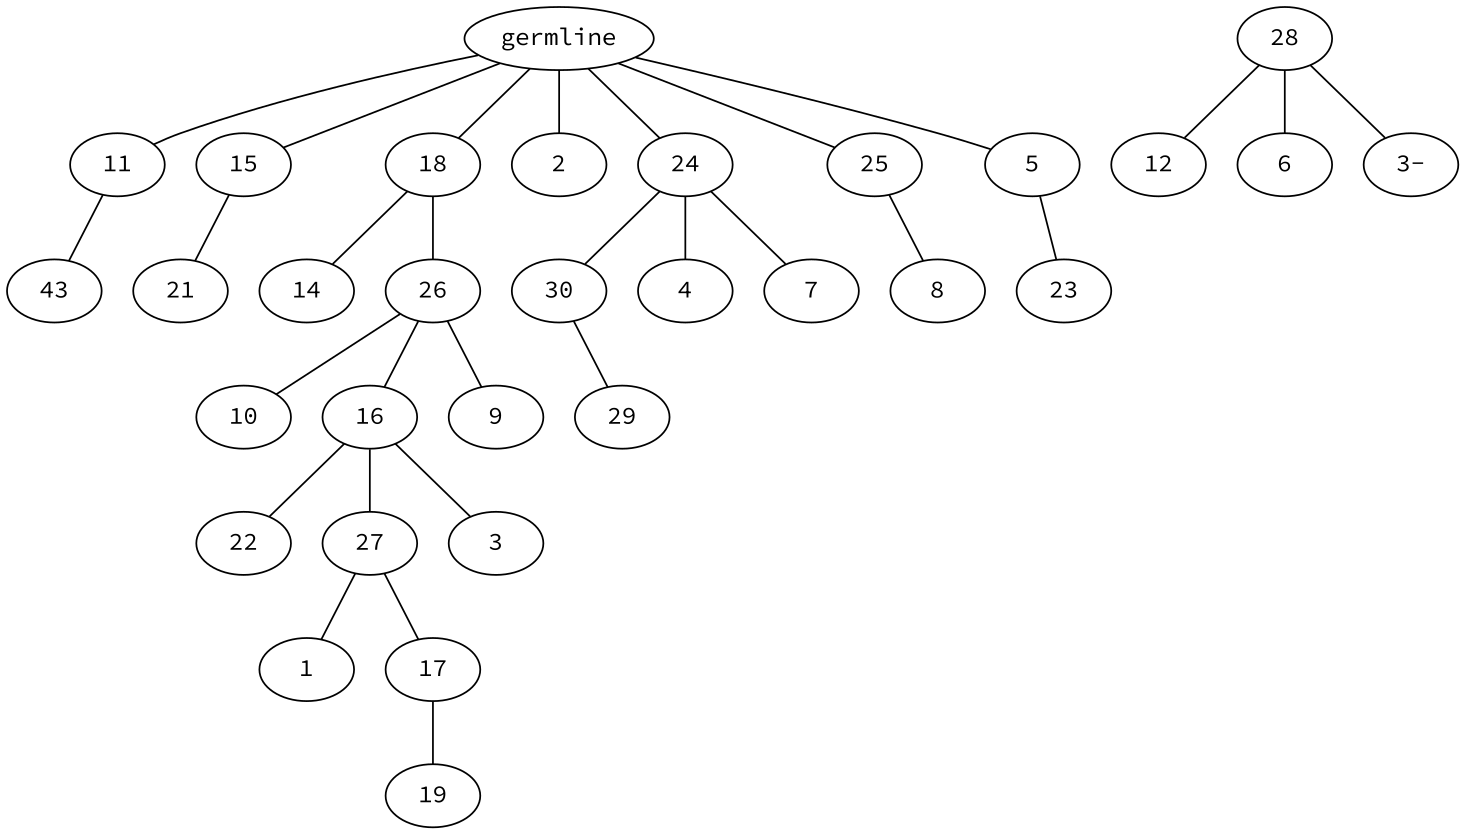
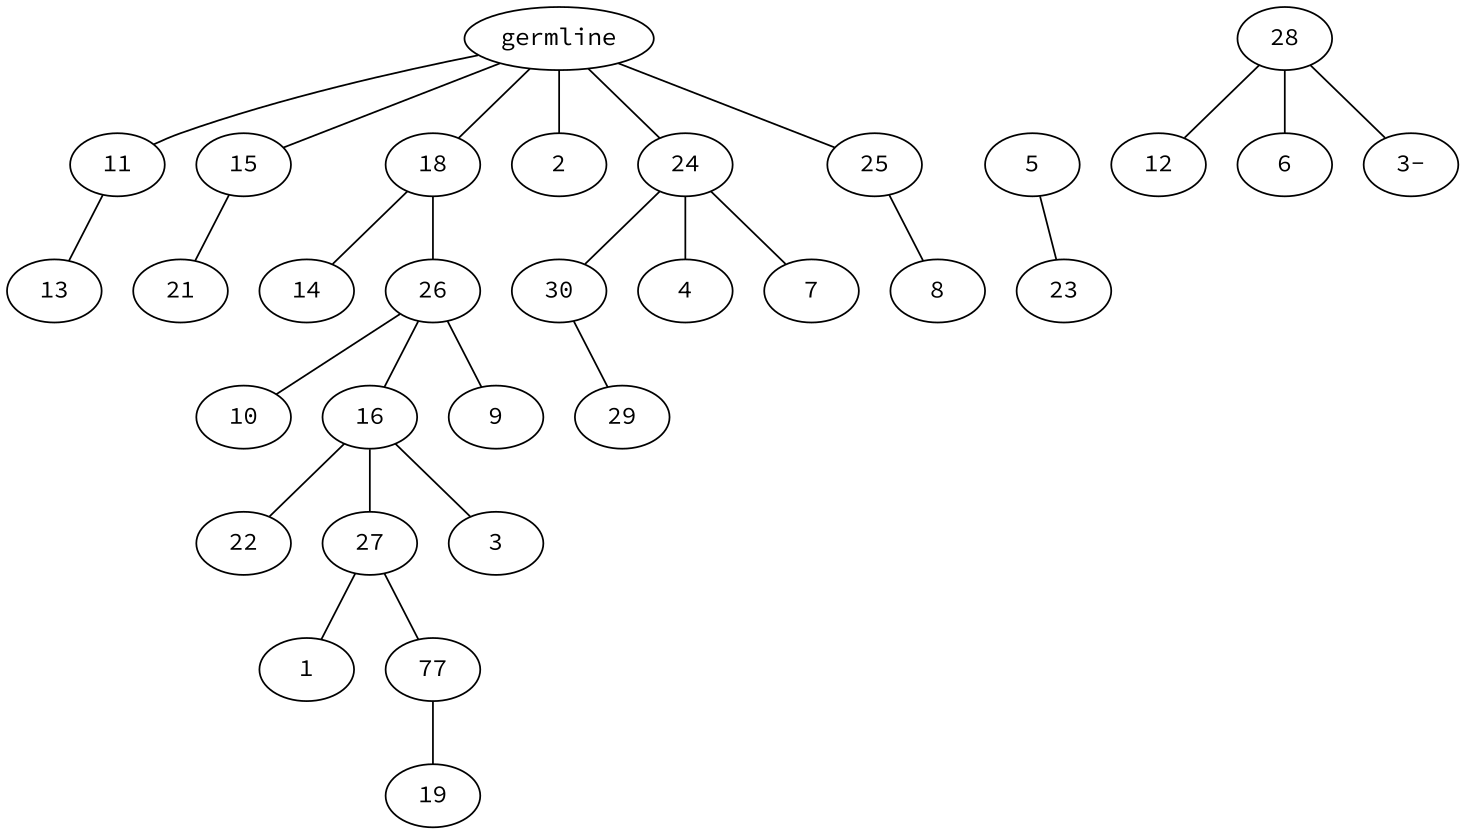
(814, 100) -> none
(54, 291) -> (54, 291)
(433, 670) -> (433, 670)
